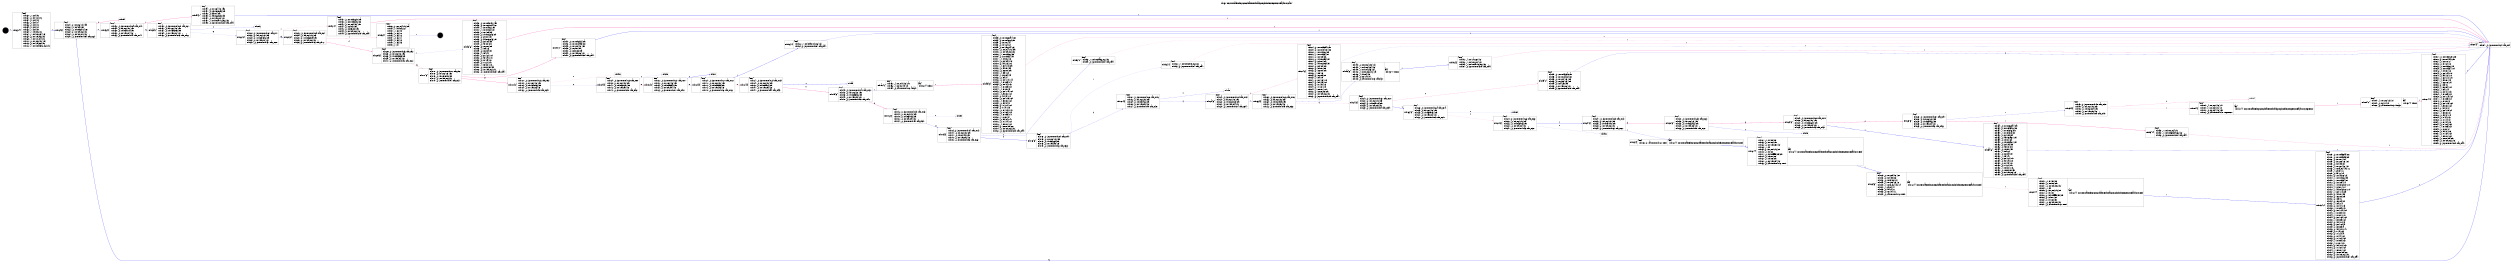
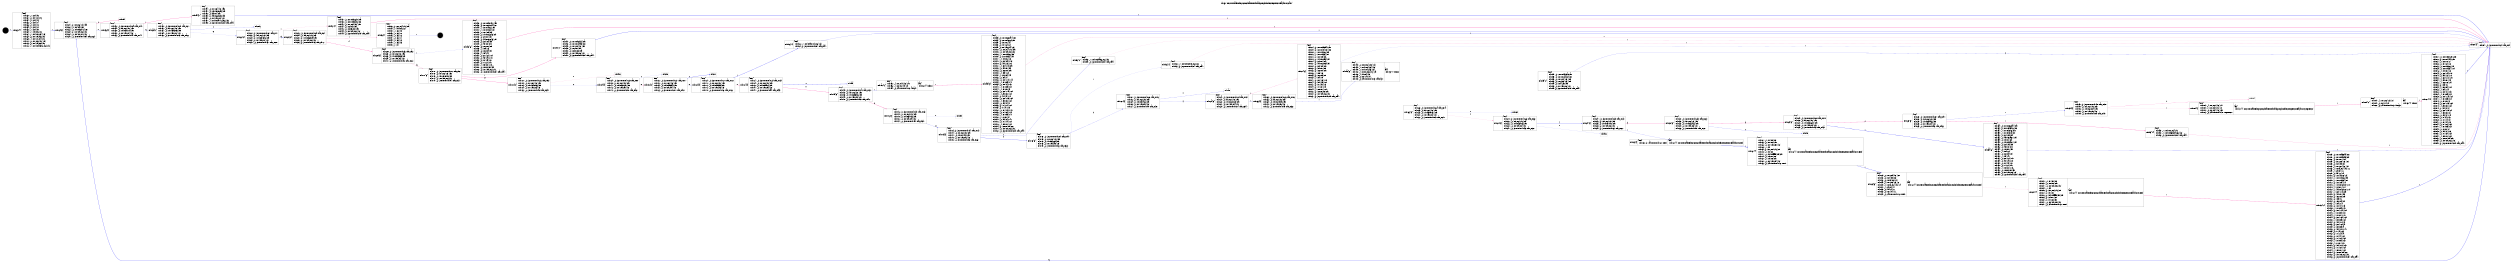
(1470, 63) -> none
(1371, 103) -> none
(2229, 200) -> (2229, 200)
